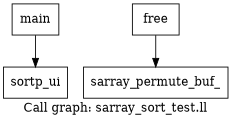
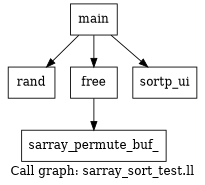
none -> (94, 47)
none -> (32, 83)
